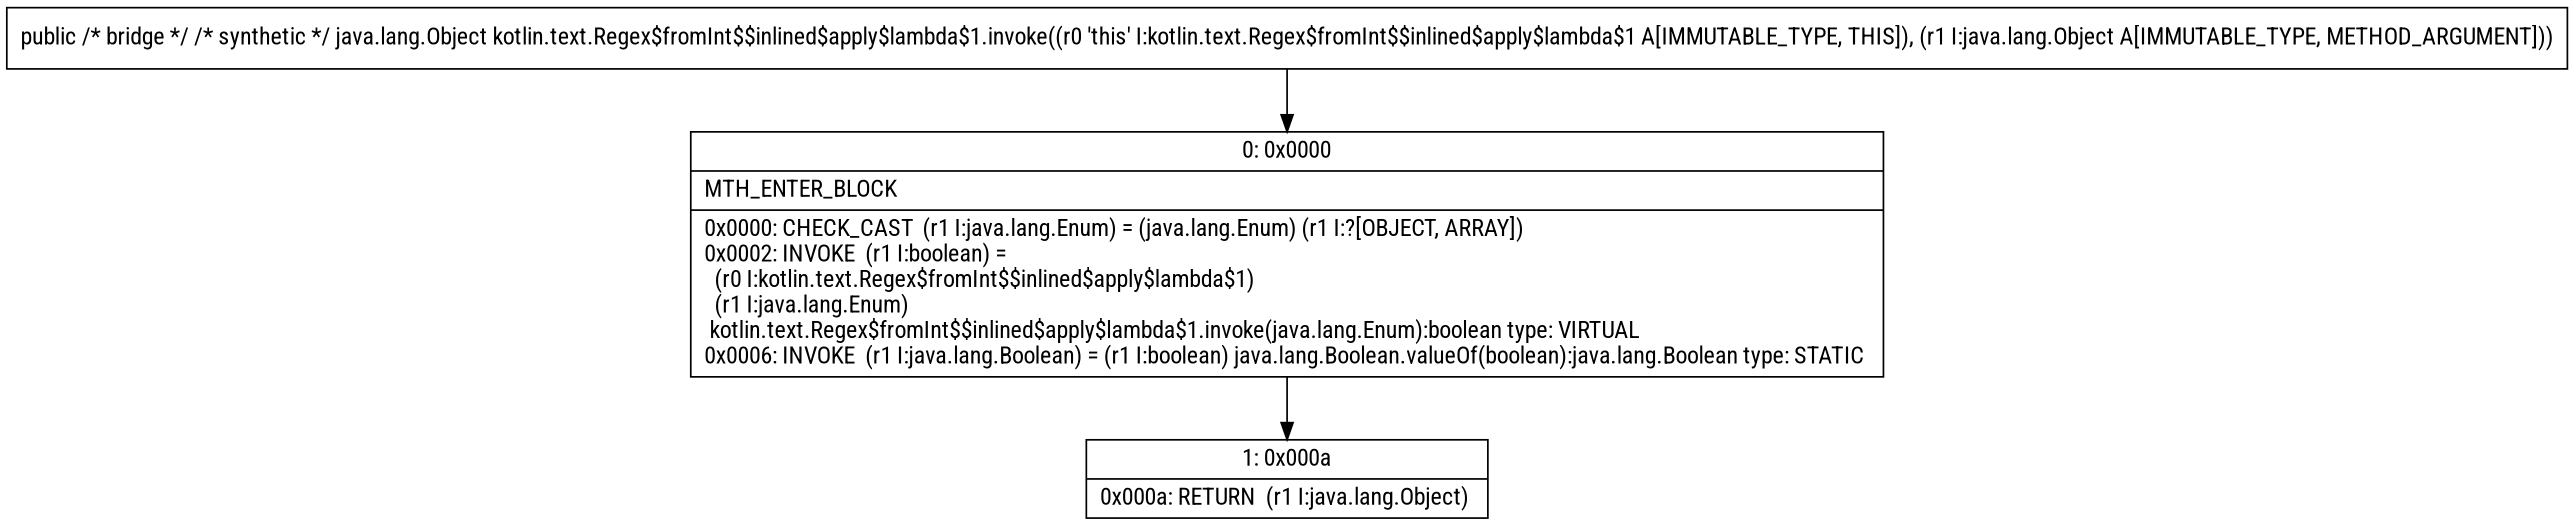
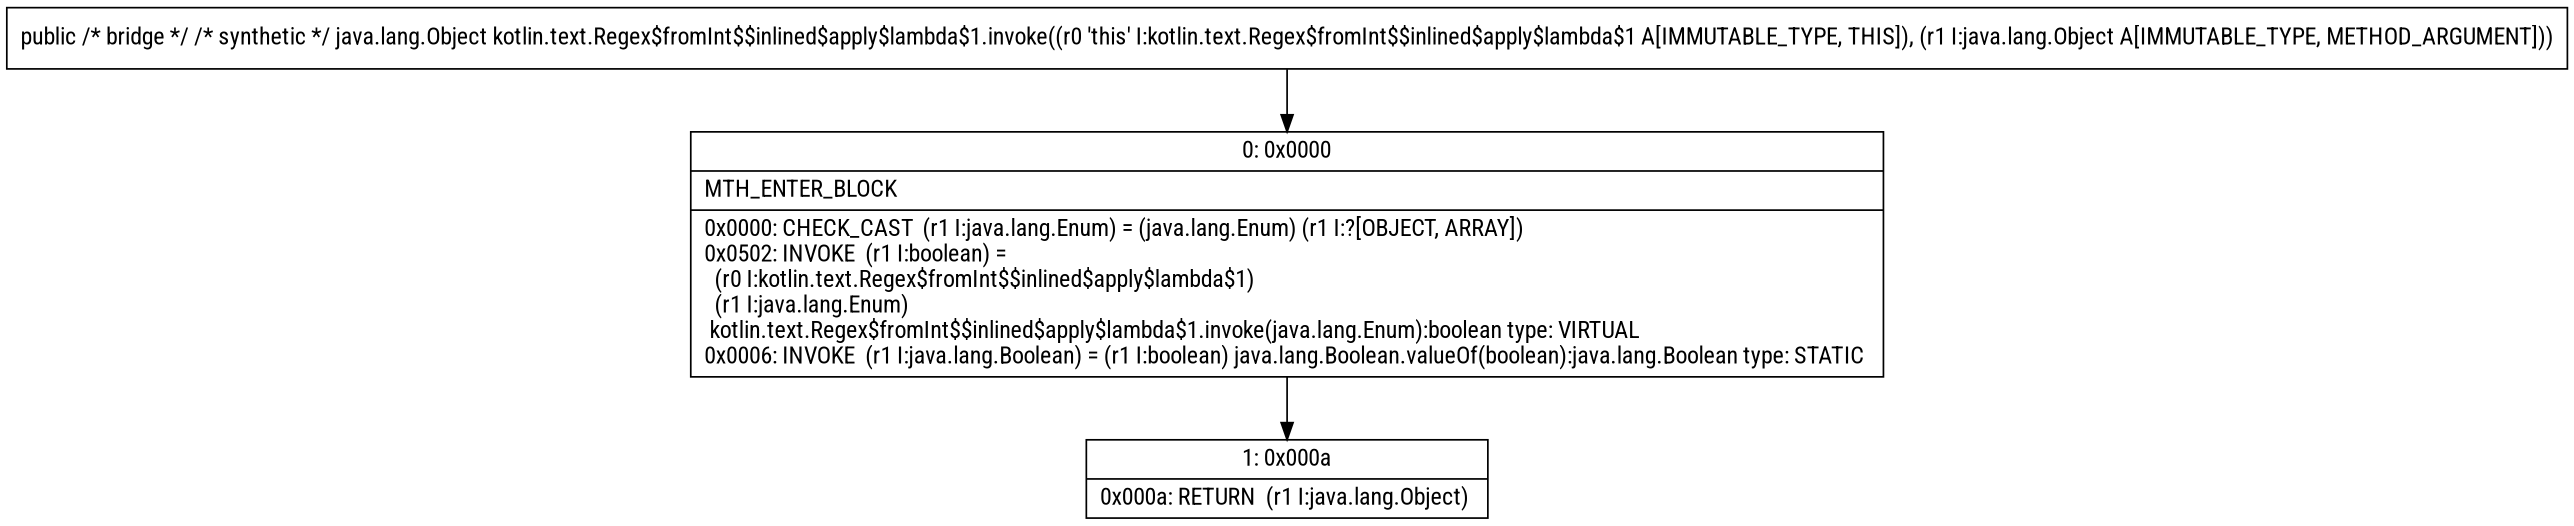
(858, 254) -> (858, 254)
